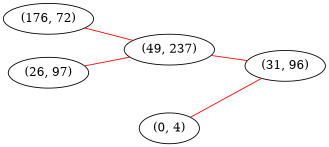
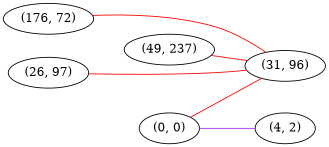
(109, 34) -> (183, 20)
(107, 62) -> (168, 74)
(169, 128) -> (169, 128)
none -> (285, 128)
